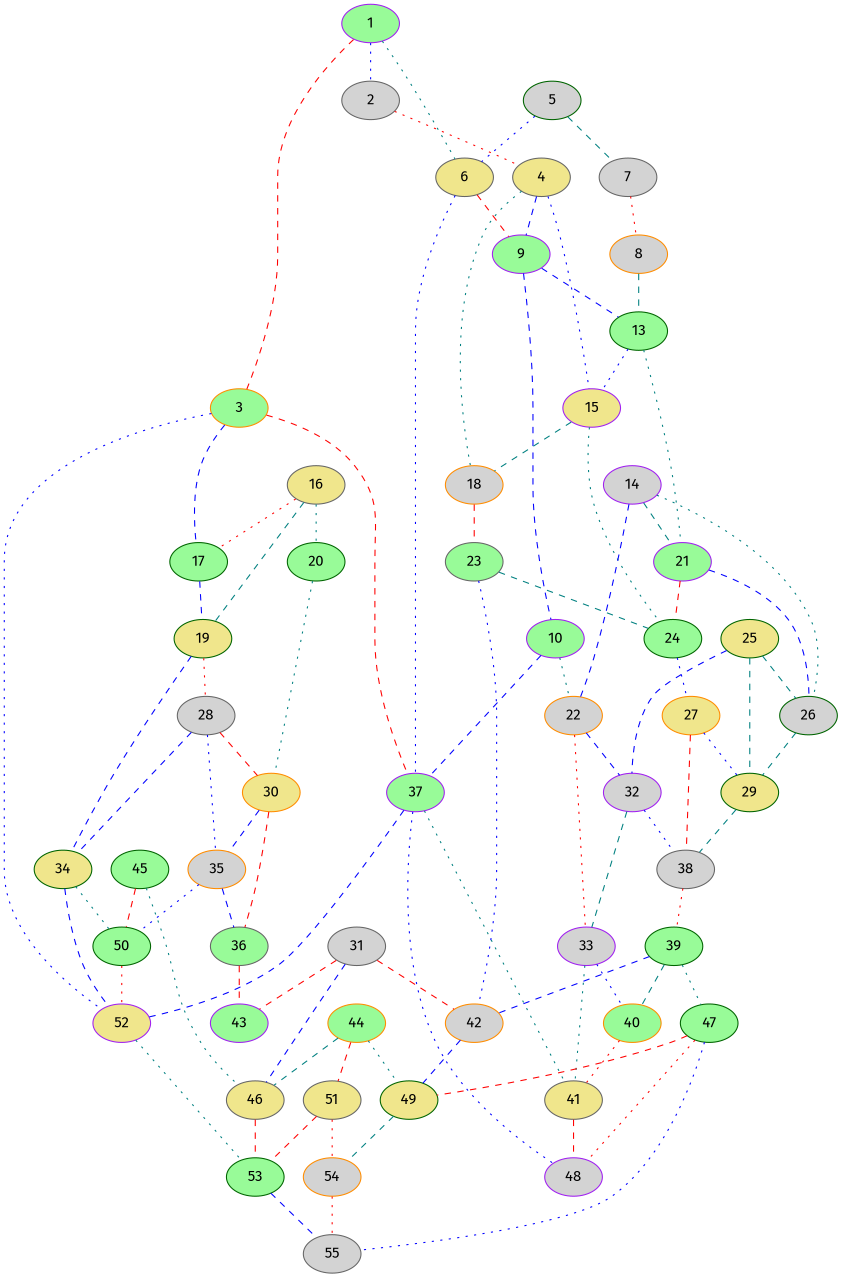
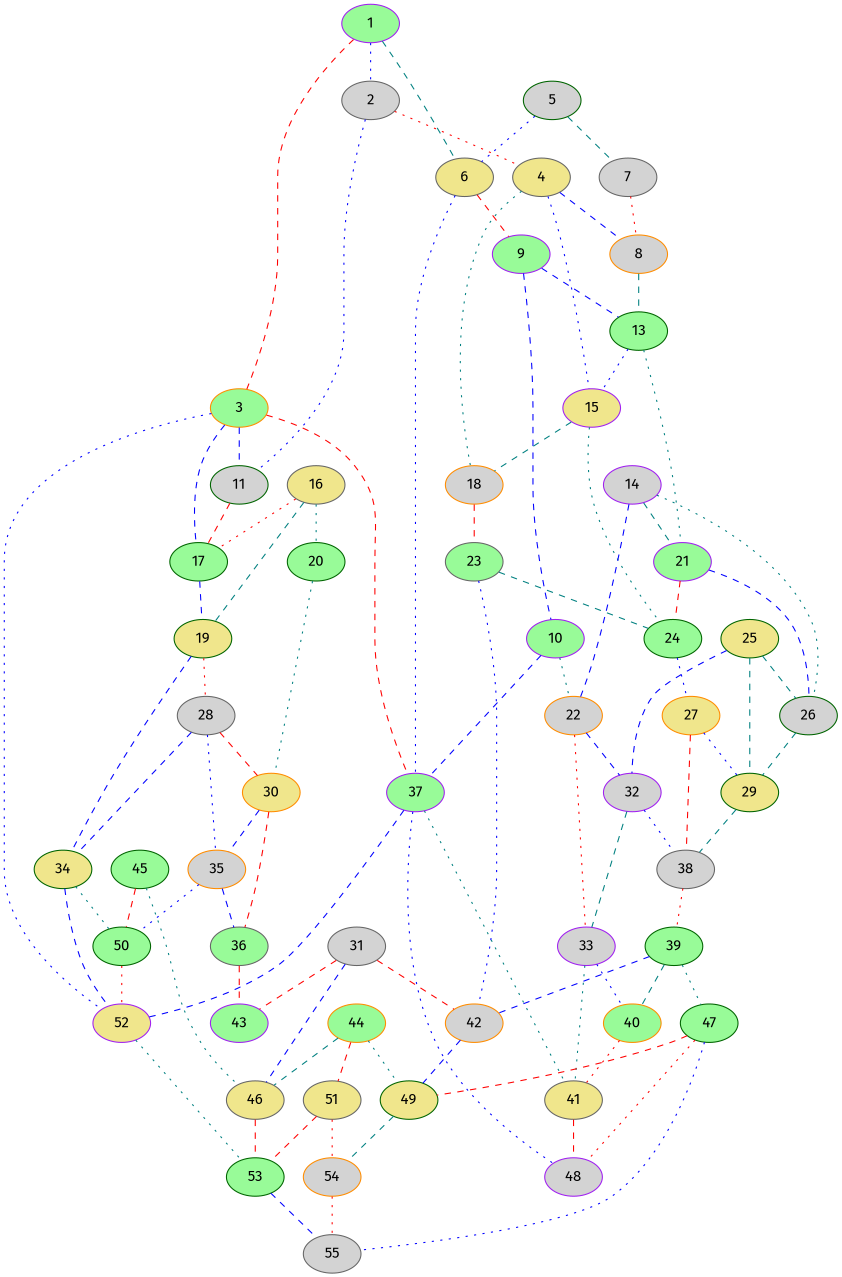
(420, 99) -> (420, 99)
(531, 216) -> (590, 216)
none -> (239, 485)
